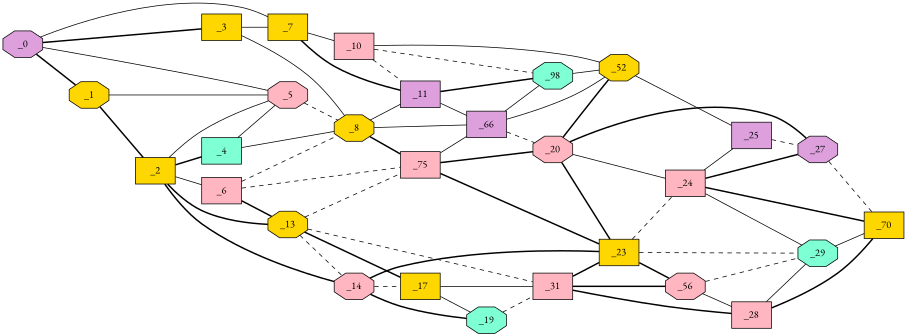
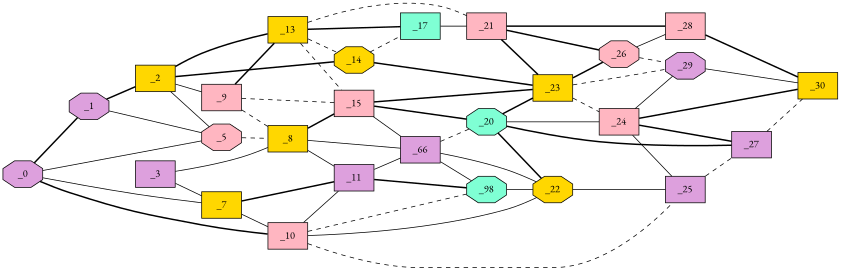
(222, 27) -> (155, 174)
(122, 36) -> (152, 215)
(619, 68) -> (553, 190)
(387, 70) -> (321, 207)
(89, 95) -> (89, 106)
(354, 128) -> (288, 139)
(553, 149) -> (487, 122)
(818, 149) -> (752, 145)
(222, 151) -> none
(420, 165) -> (354, 103)
(222, 191) -> (222, 98)
(288, 225) -> (288, 30)
(884, 225) -> (818, 86)
(818, 253) -> (685, 66)
none -> (498, 268)
(786, 283) -> none
(354, 286) -> (354, 60)
(420, 286) -> (420, 26)
(553, 286) -> (487, 26)
(685, 286) -> (619, 54)
(487, 320) -> none
